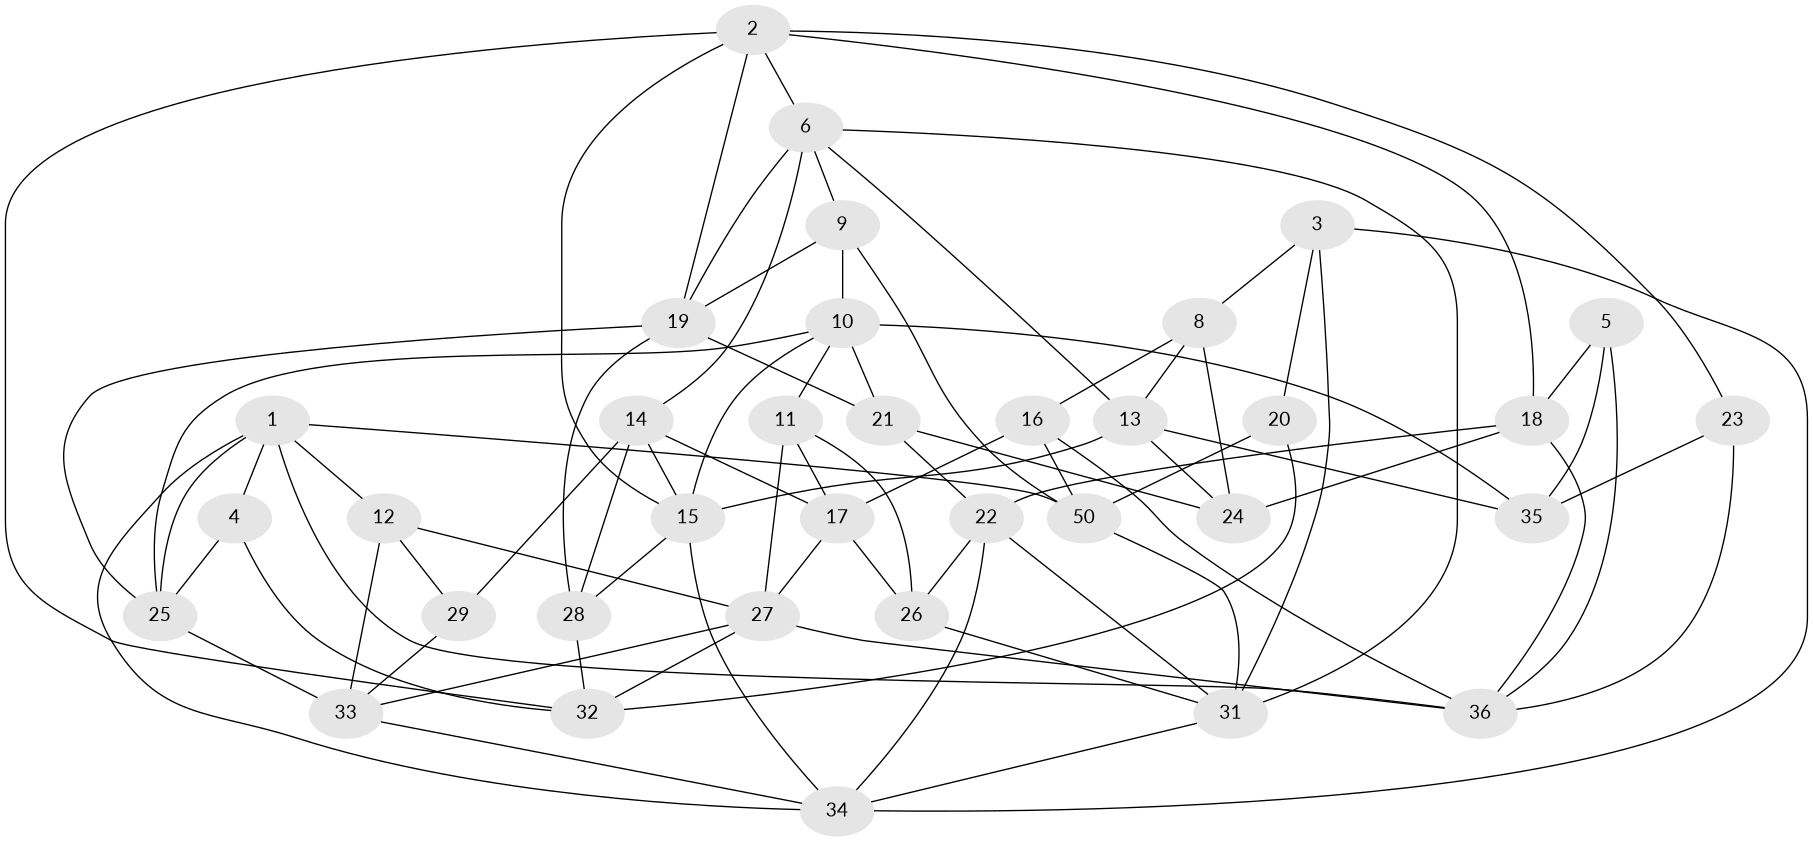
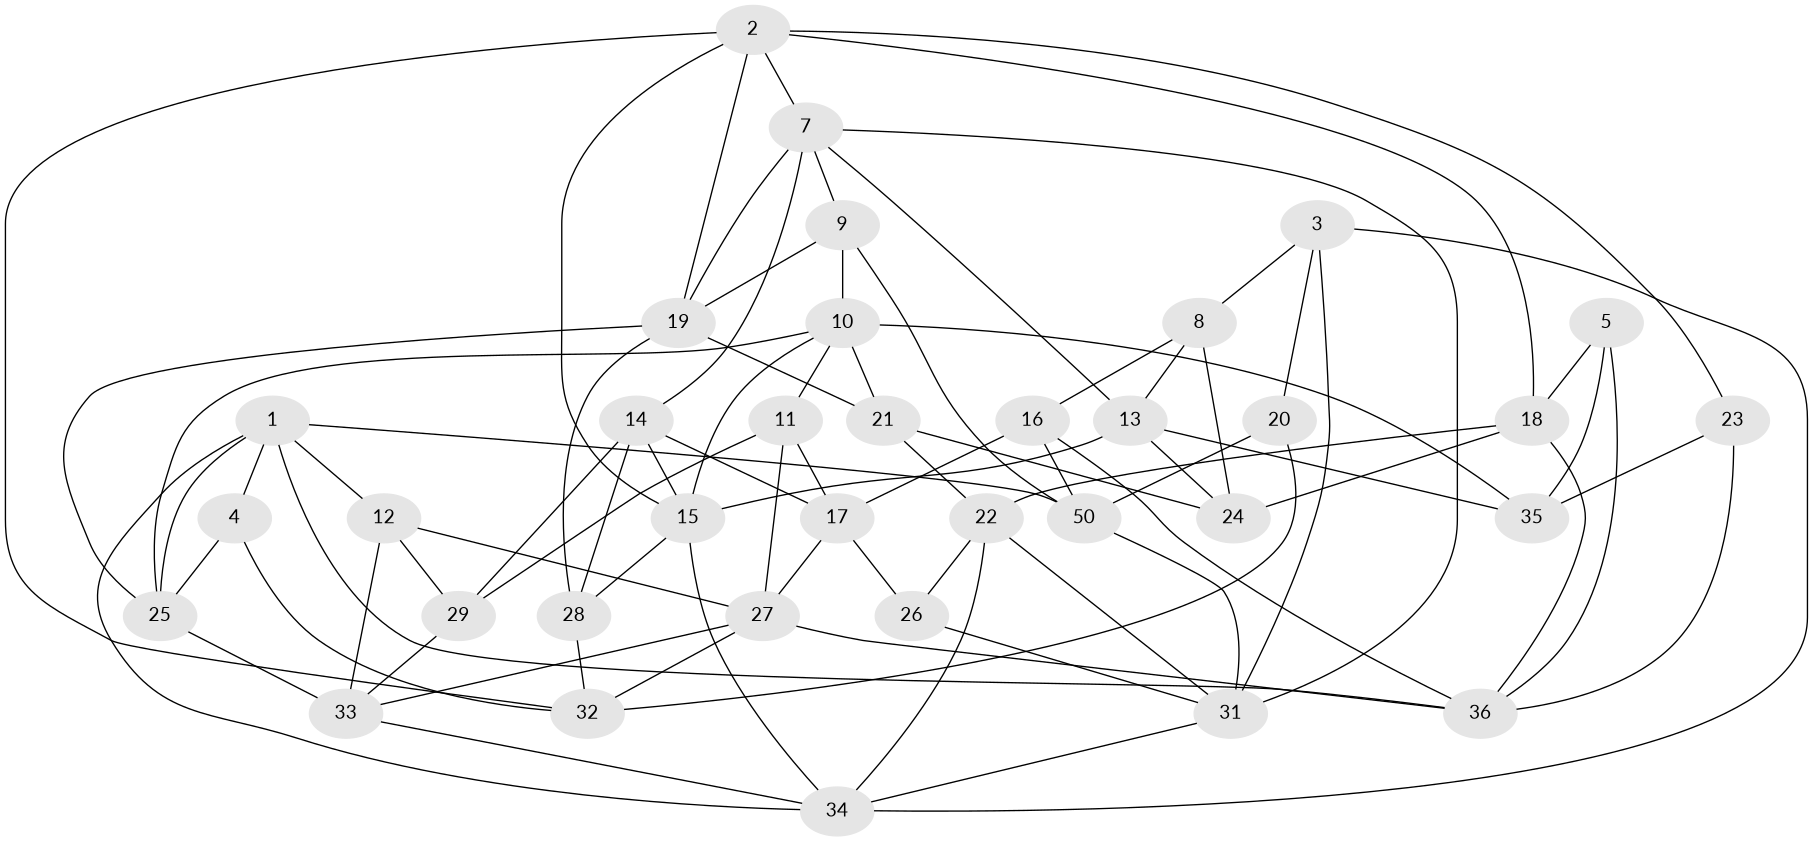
(806, 128) -> (806, 128)
(891, 502) -> (622, 505)
